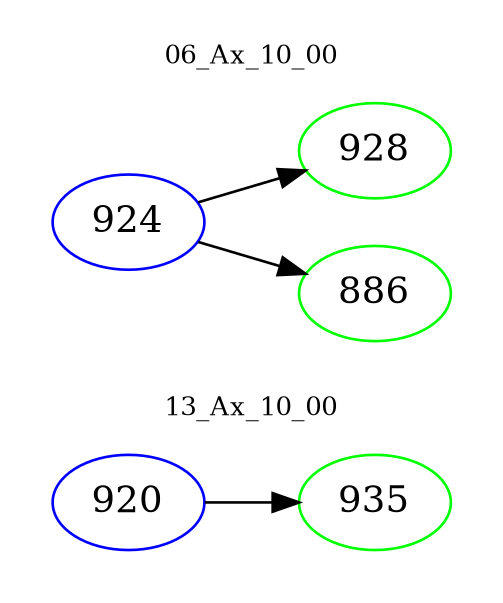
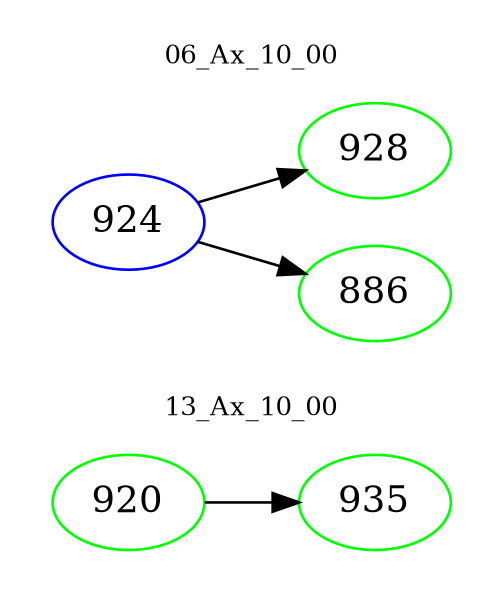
(129, 502) -> (129, 502)
